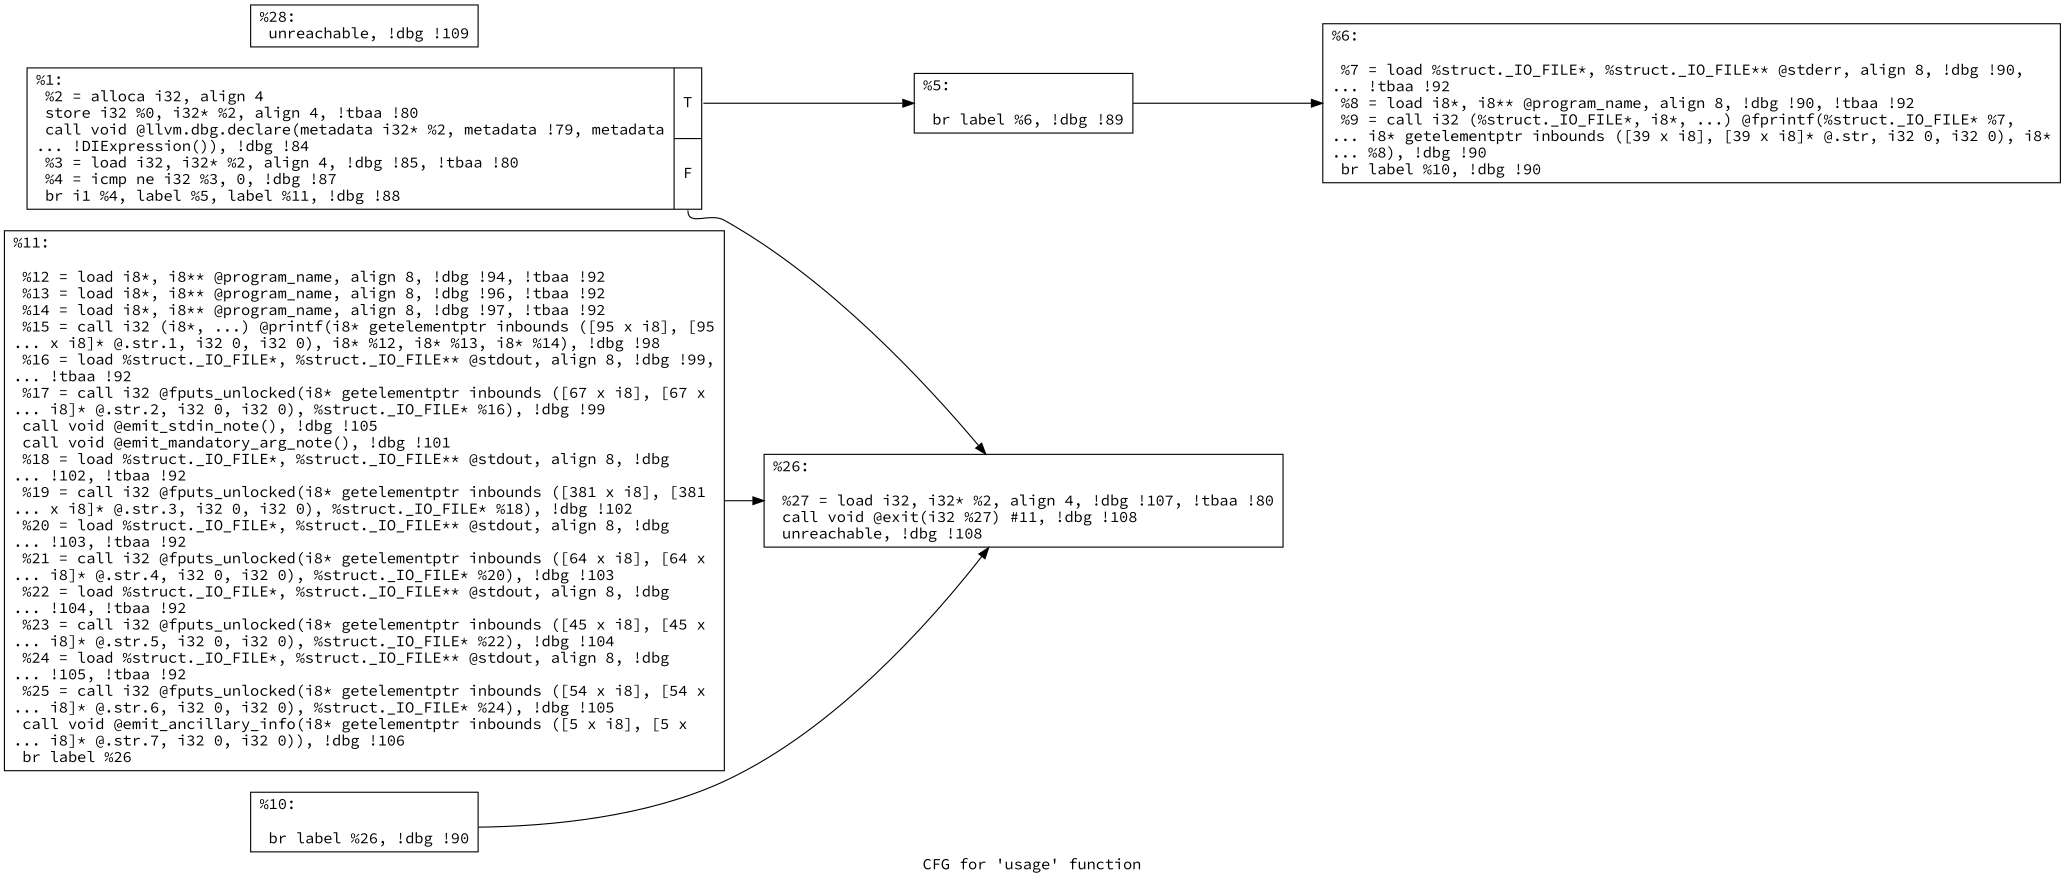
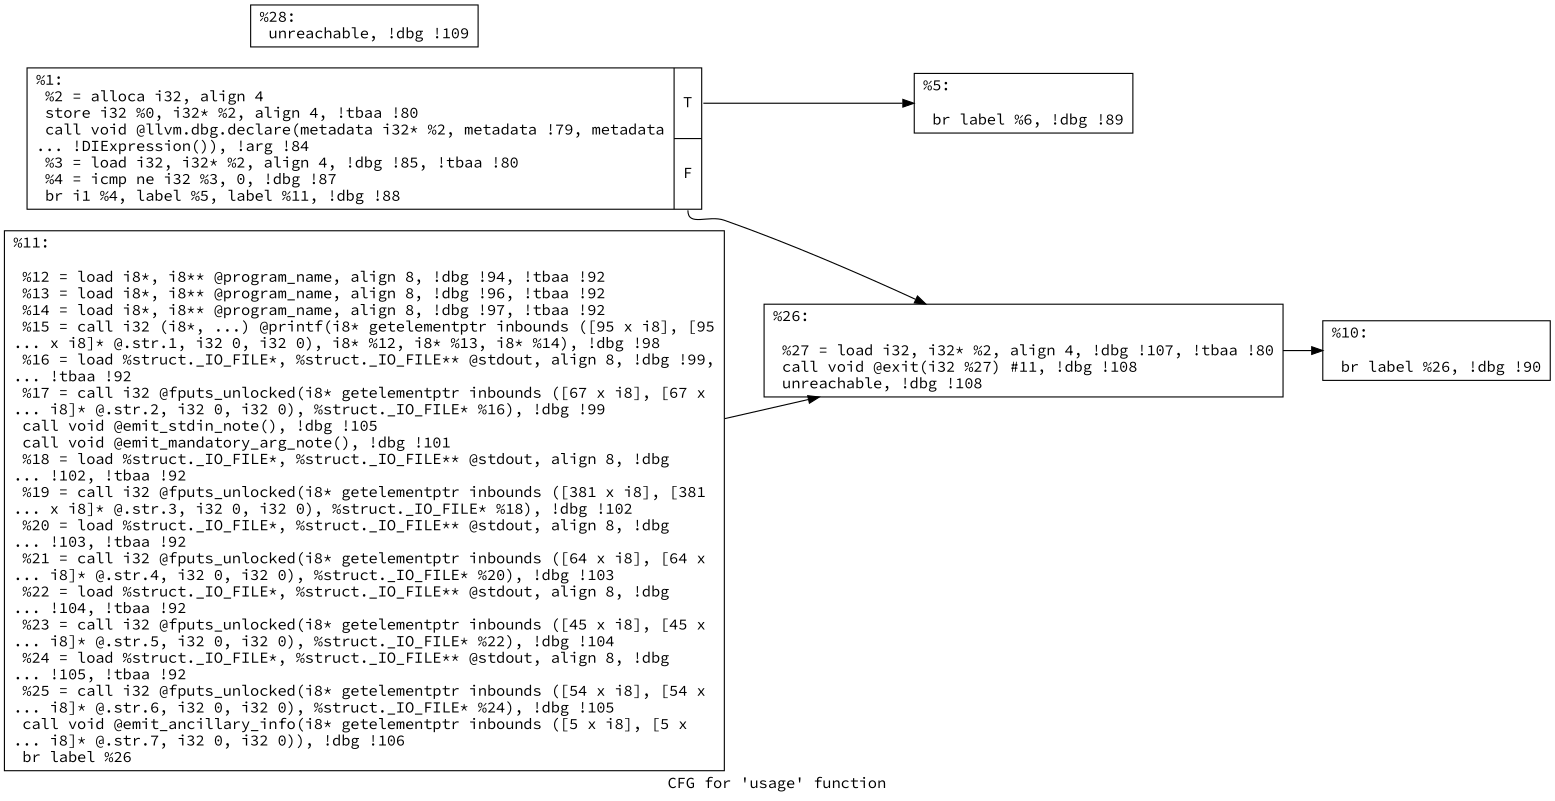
(1692, 103) -> none
(173, 146) -> (173, 146)
(765, 759) -> (1297, 351)
